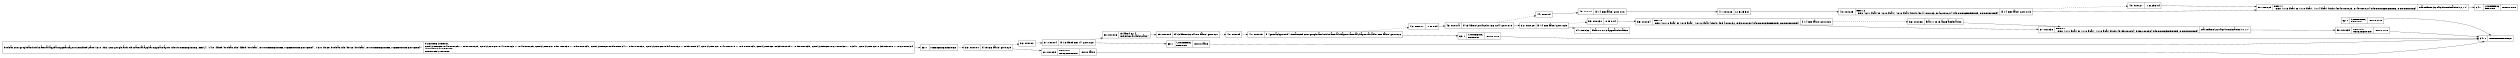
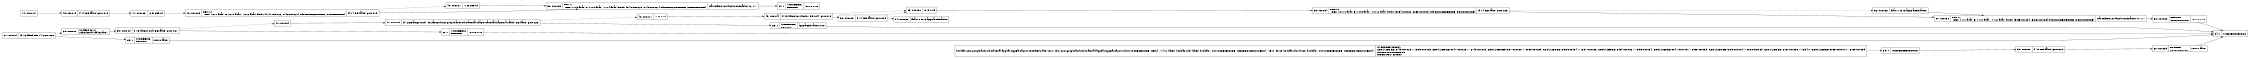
(1516, 19) -> (869, 12)
none -> (309, 31)
(1492, 36) -> (812, 26)
(1027, 43) -> none
